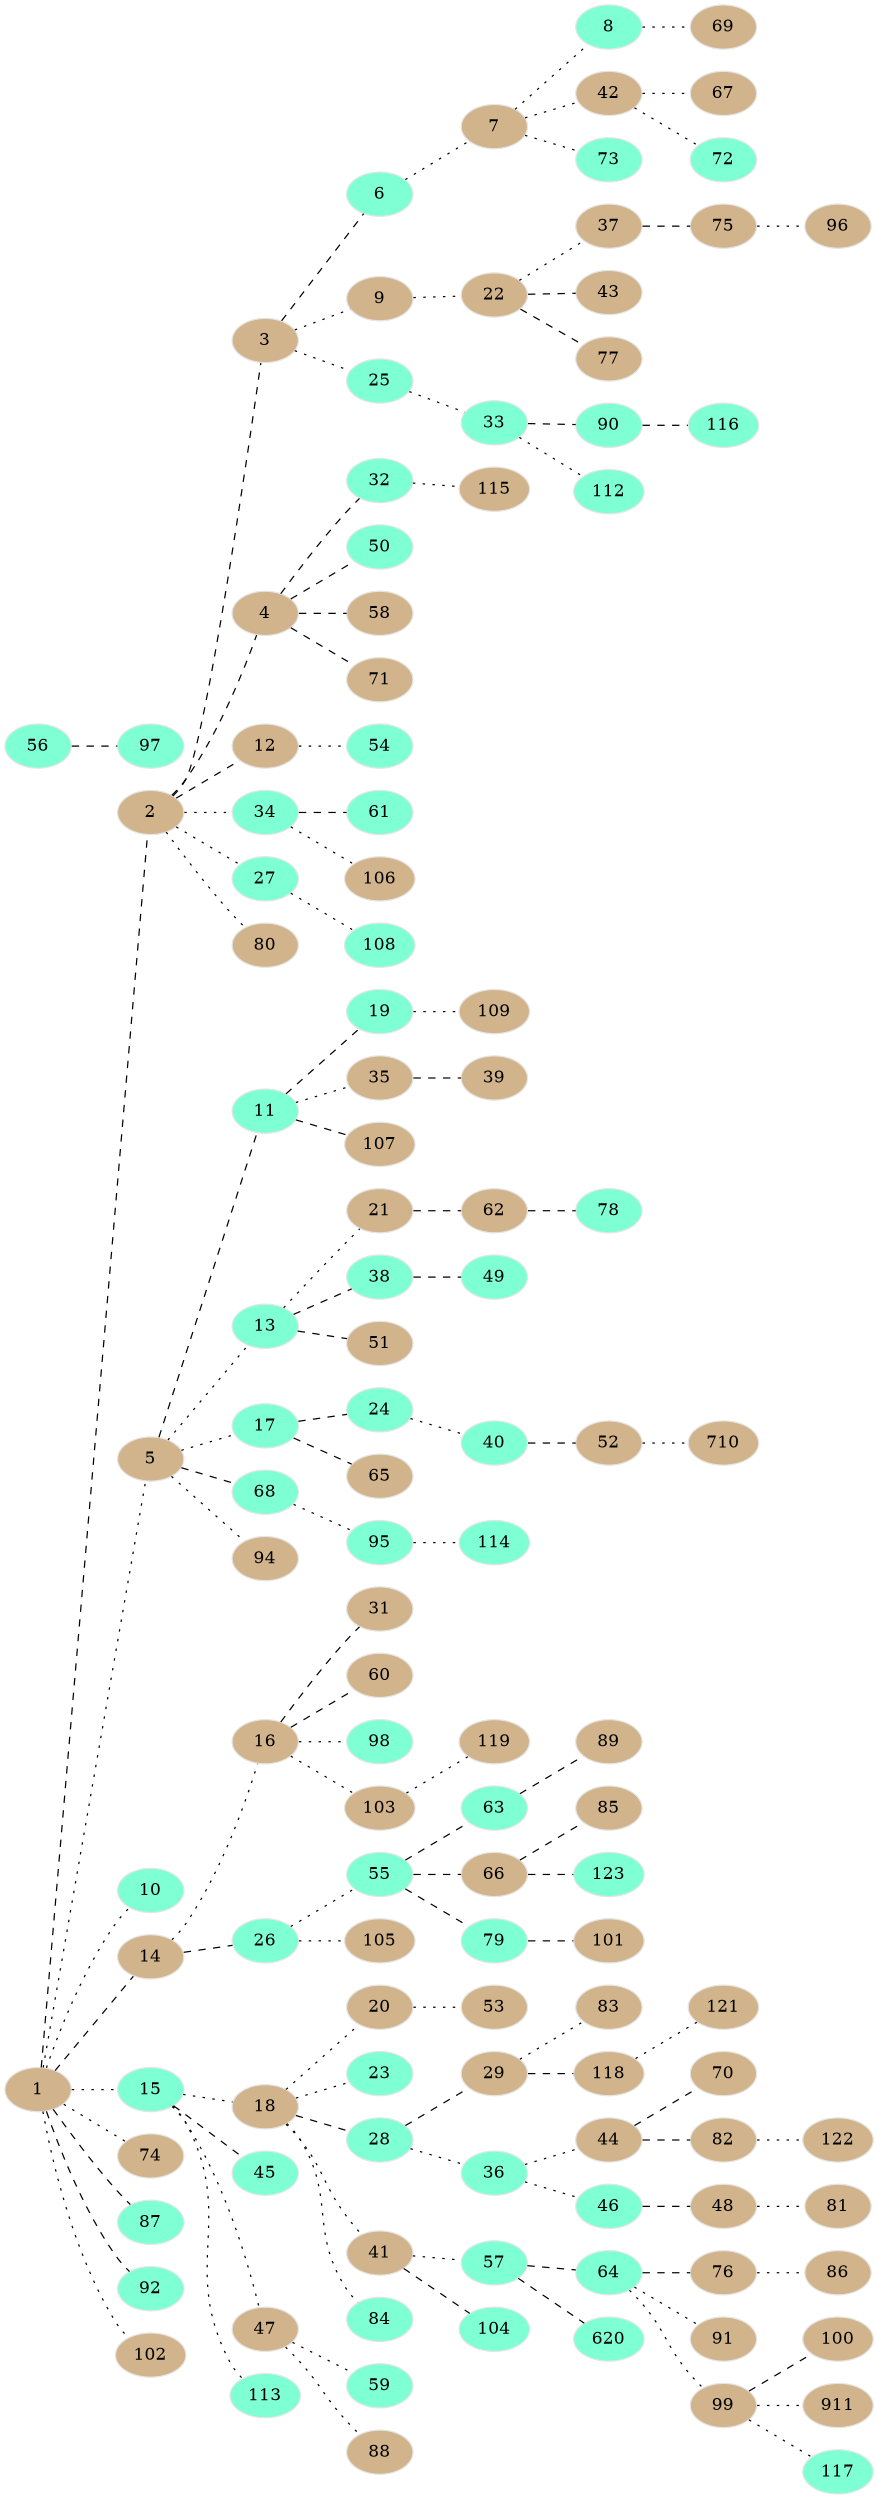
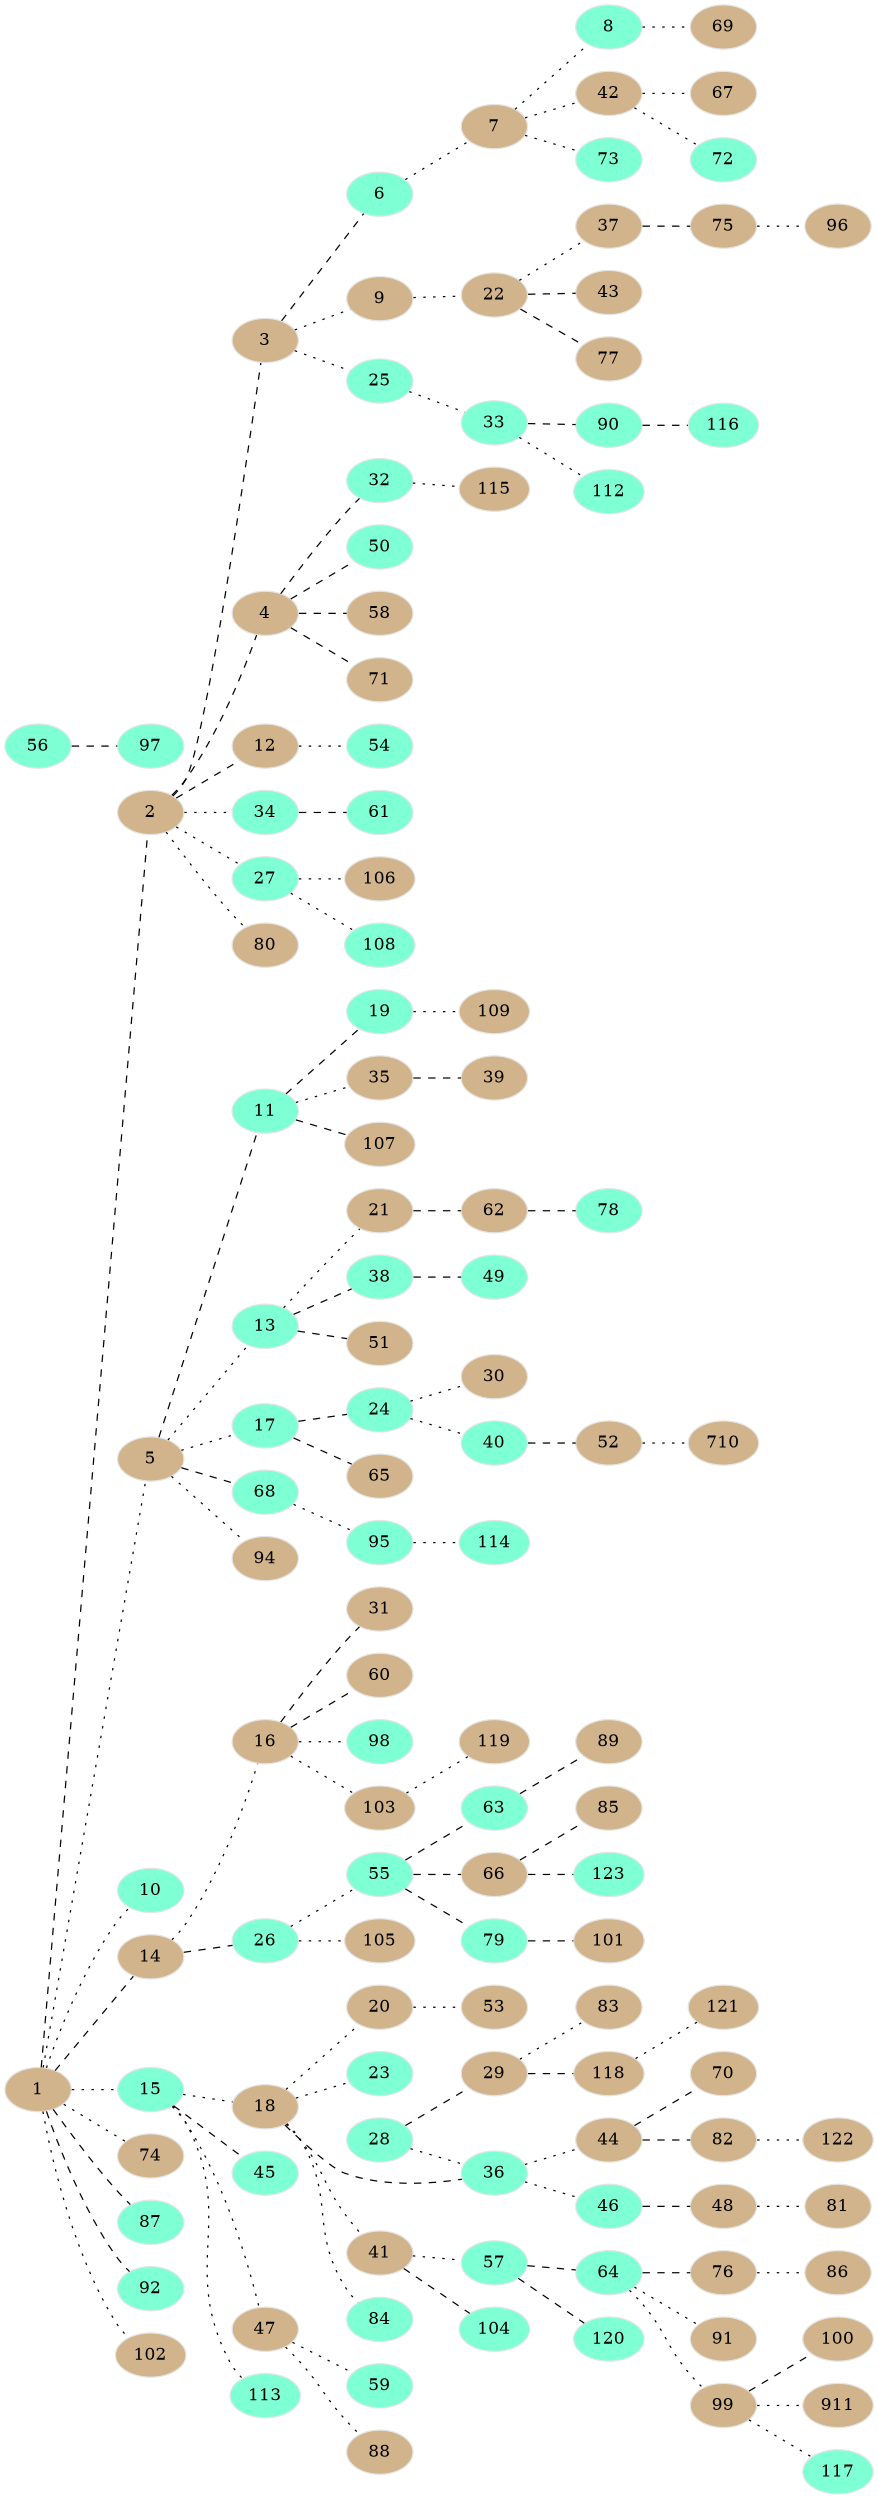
(322, 845) -> (322, 879)
none -> (494, 1377)
(322, 2123) -> (365, 2179)
(609, 2339) -> (609, 2339)
